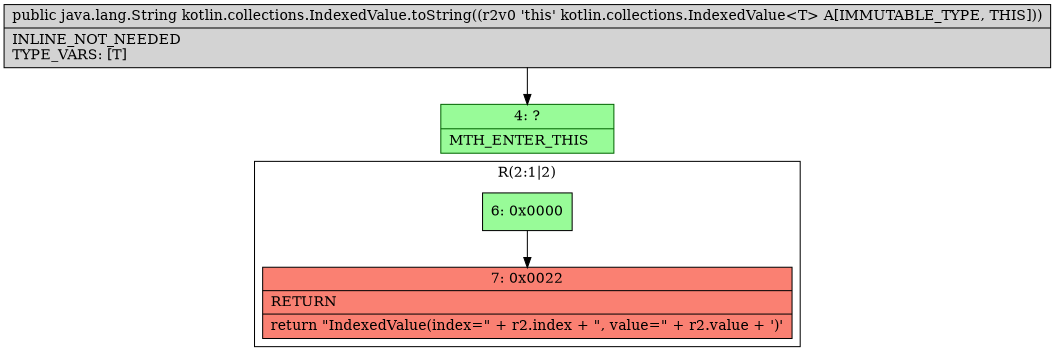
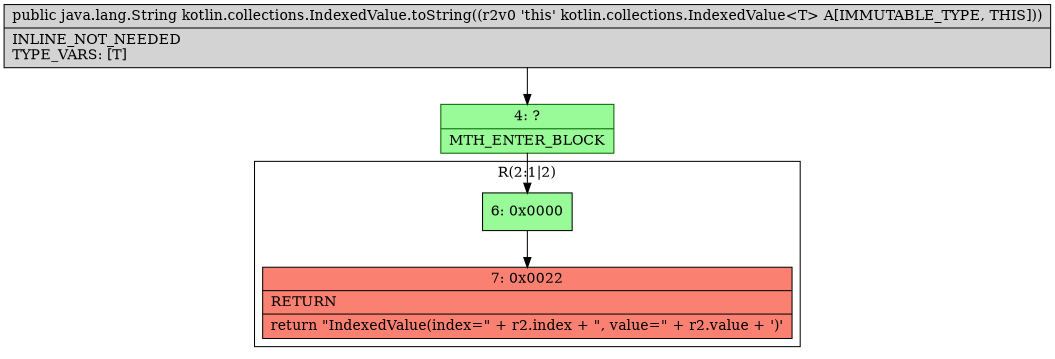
(519, 140) -> (527, 140)
none -> (527, 168)
